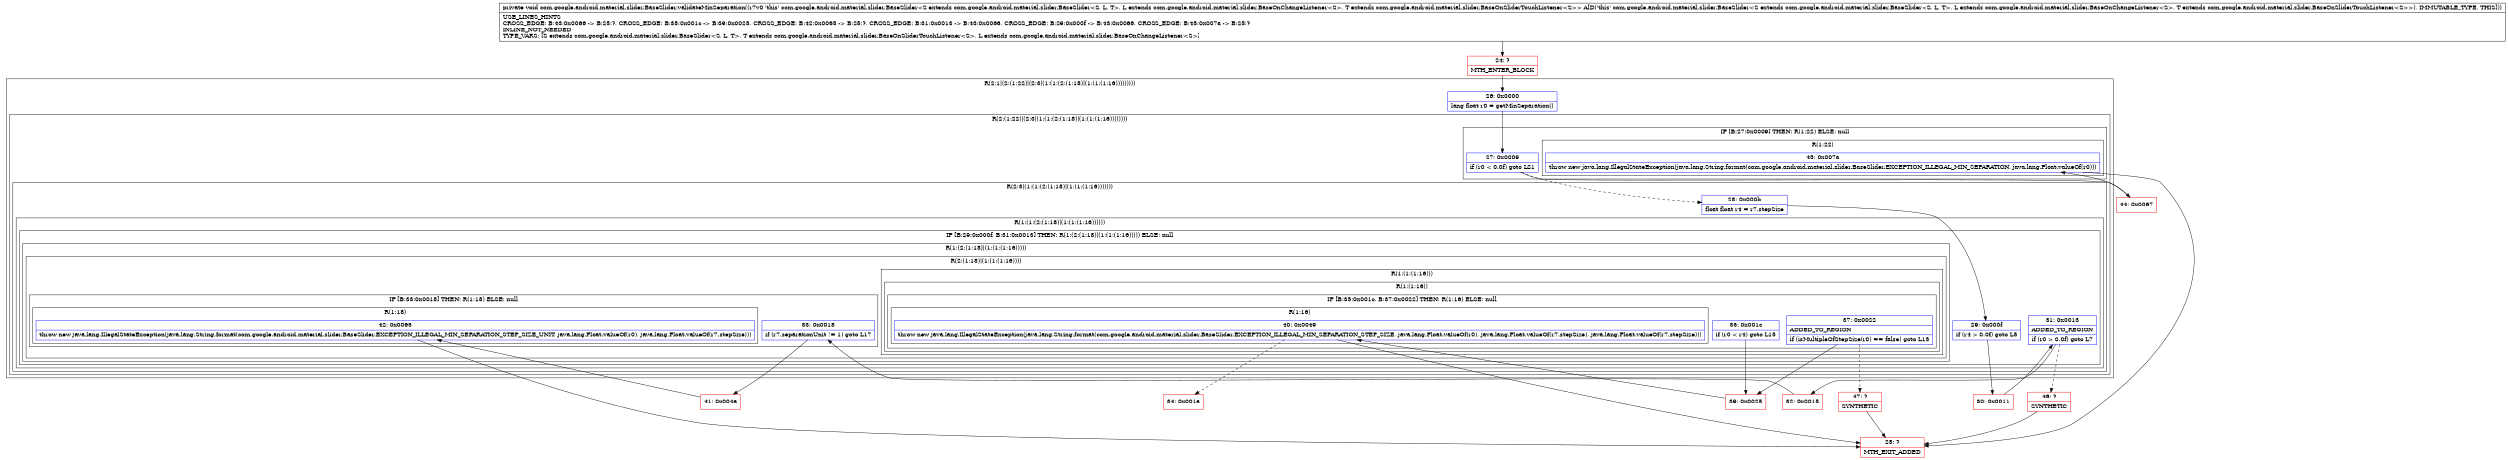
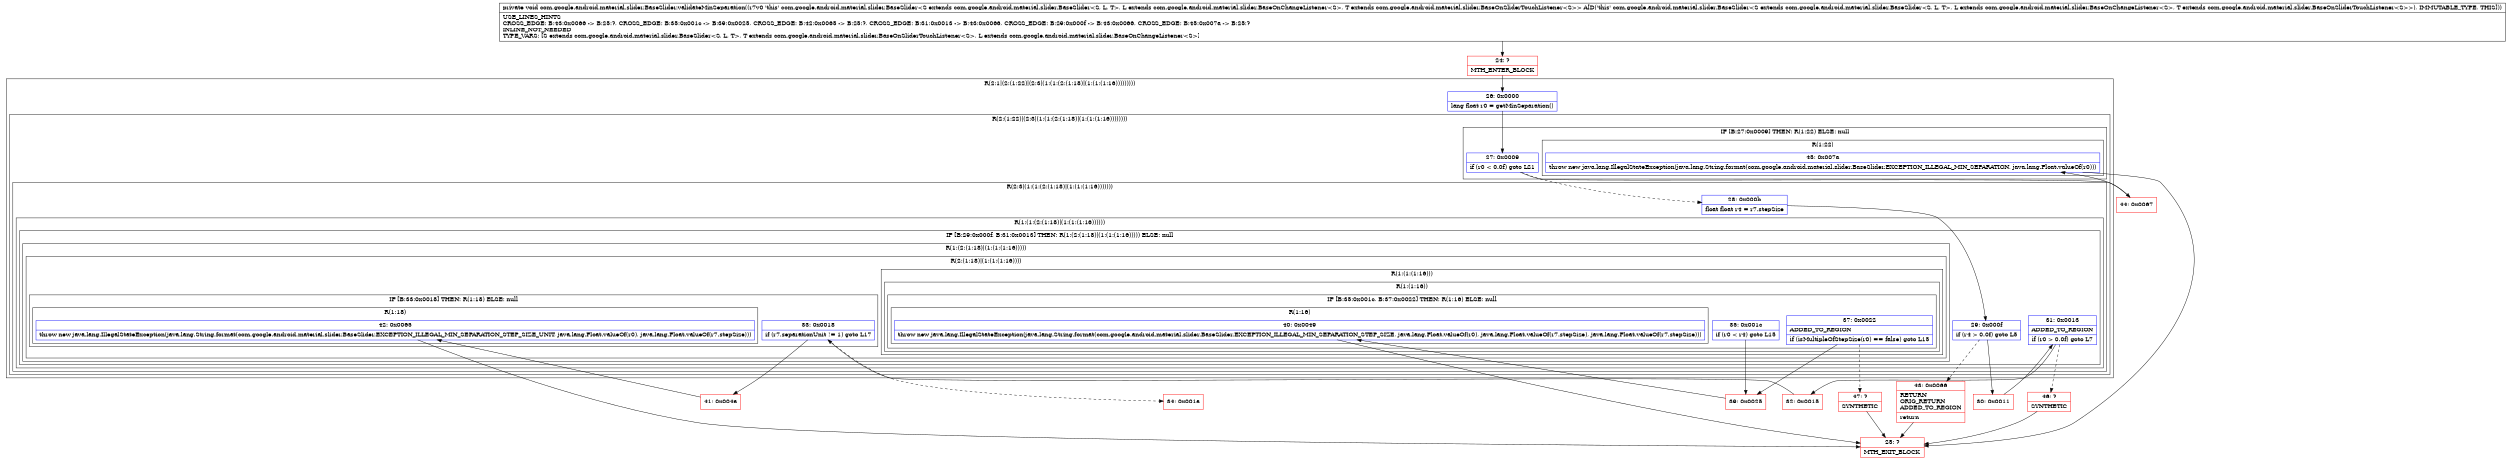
(1242, 366) -> (988, 393)
none -> (1931, 402)
(1892, 452) -> (1892, 452)
